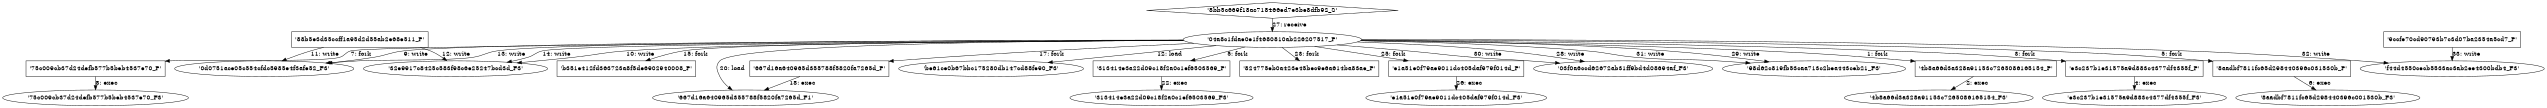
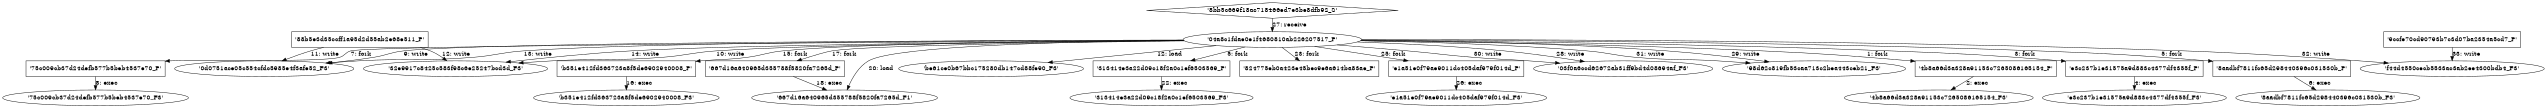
none -> (626, 98)
(2328, 98) -> (2328, 98)
